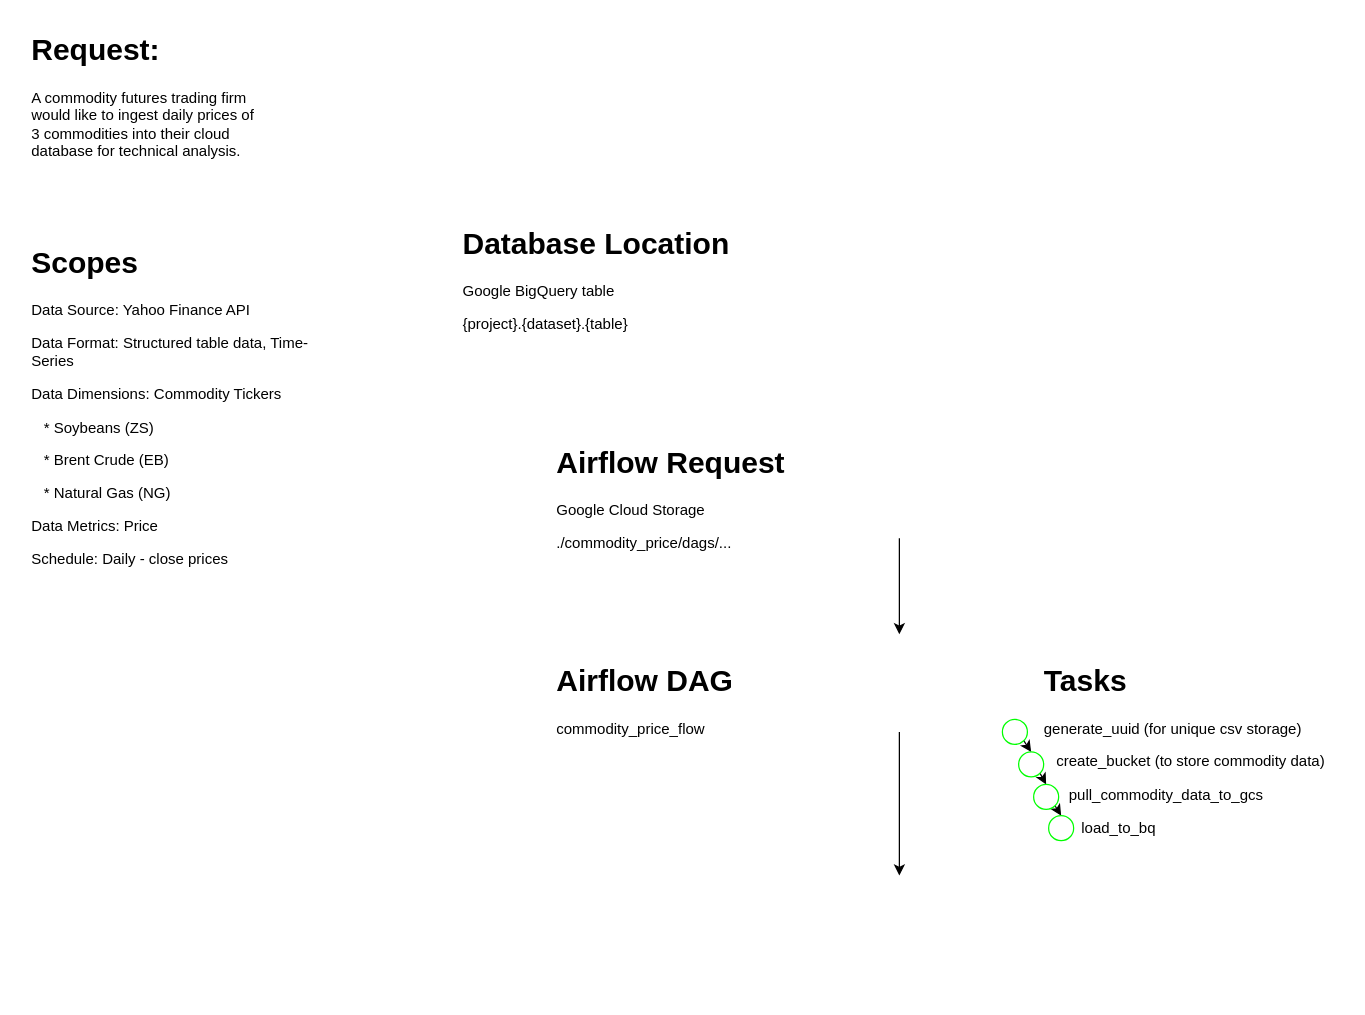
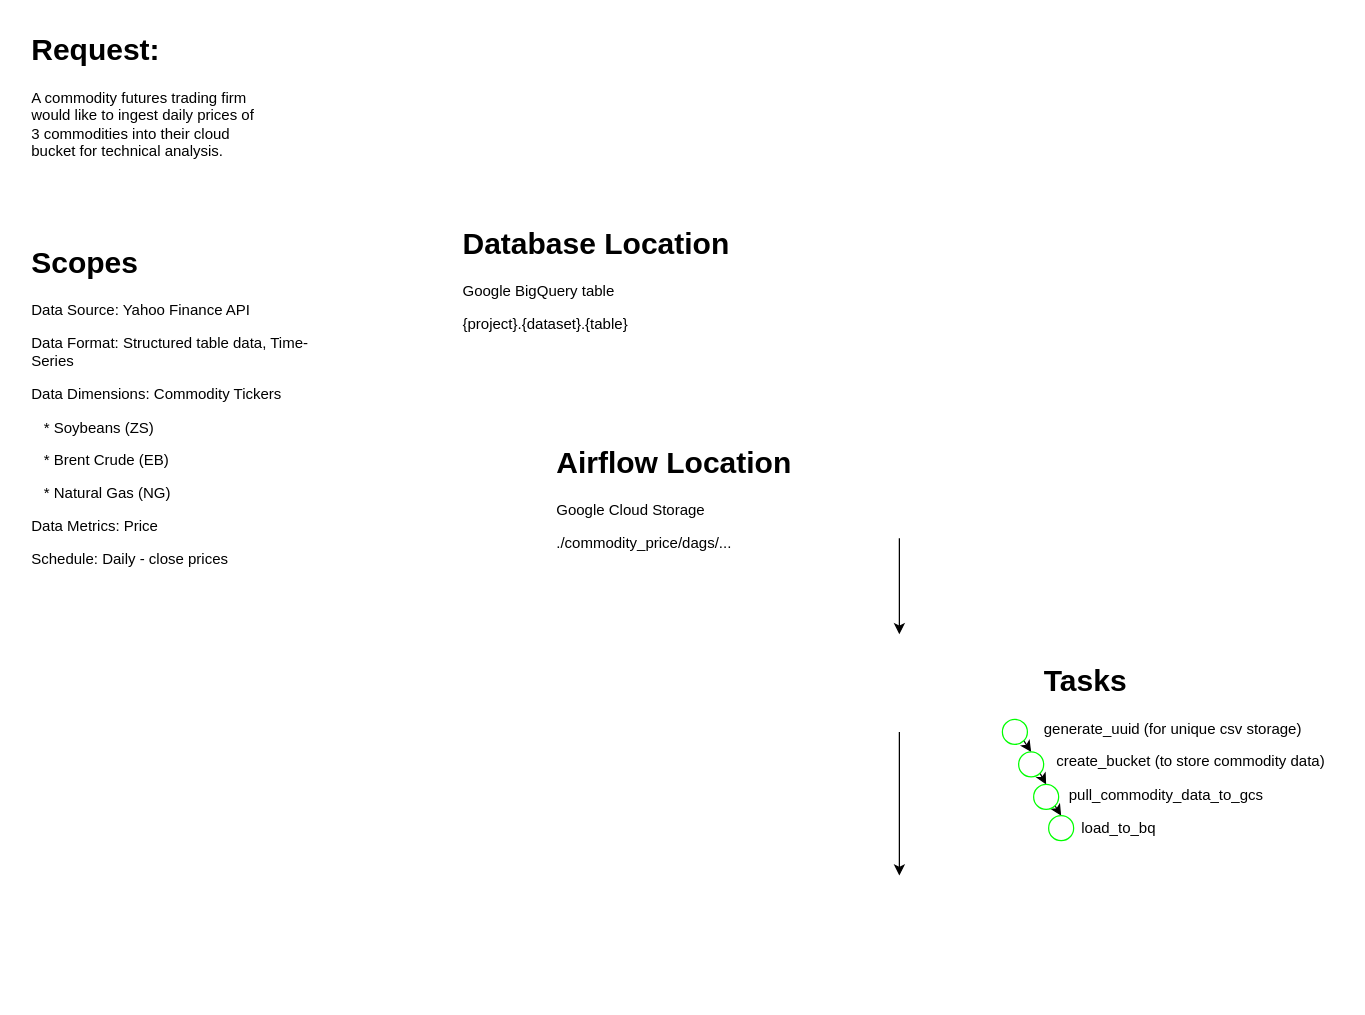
(146, 67) -> (146, 67)
(654, 453) -> (654, 453)
(669, 732) -> none
